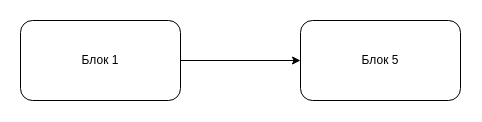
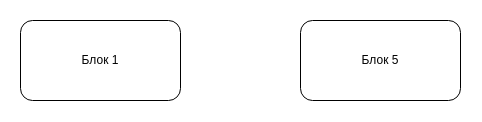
(237, 61) -> none
